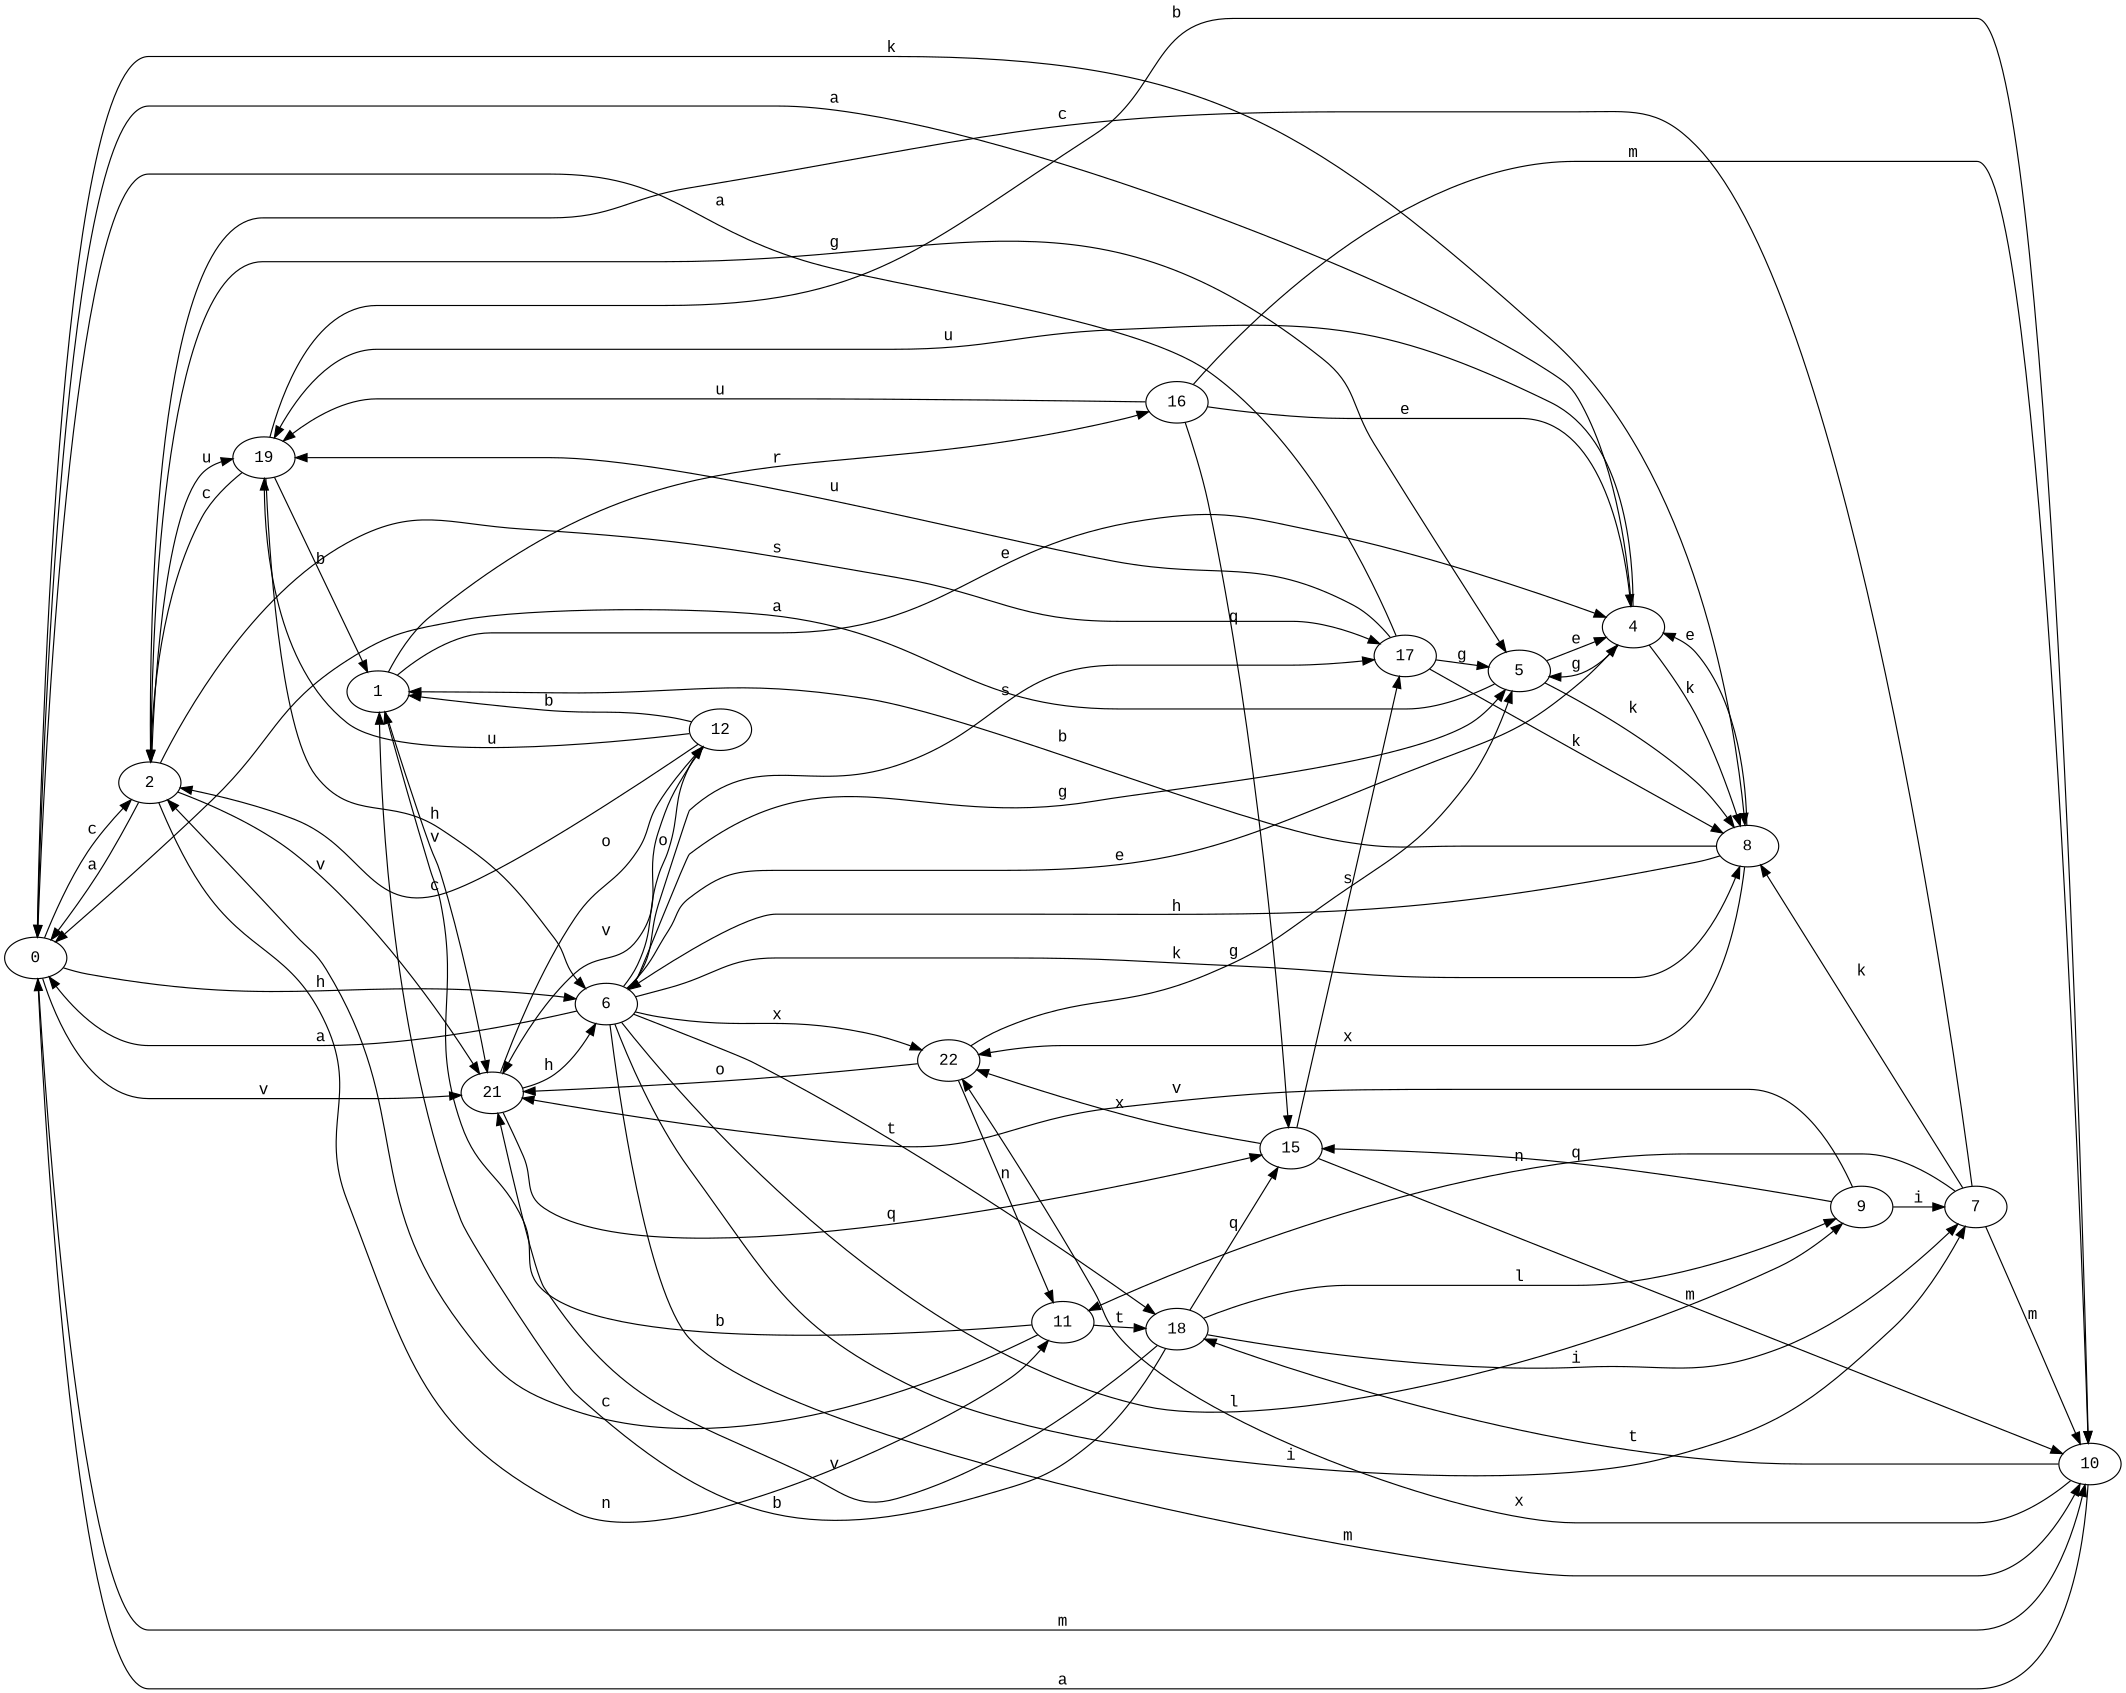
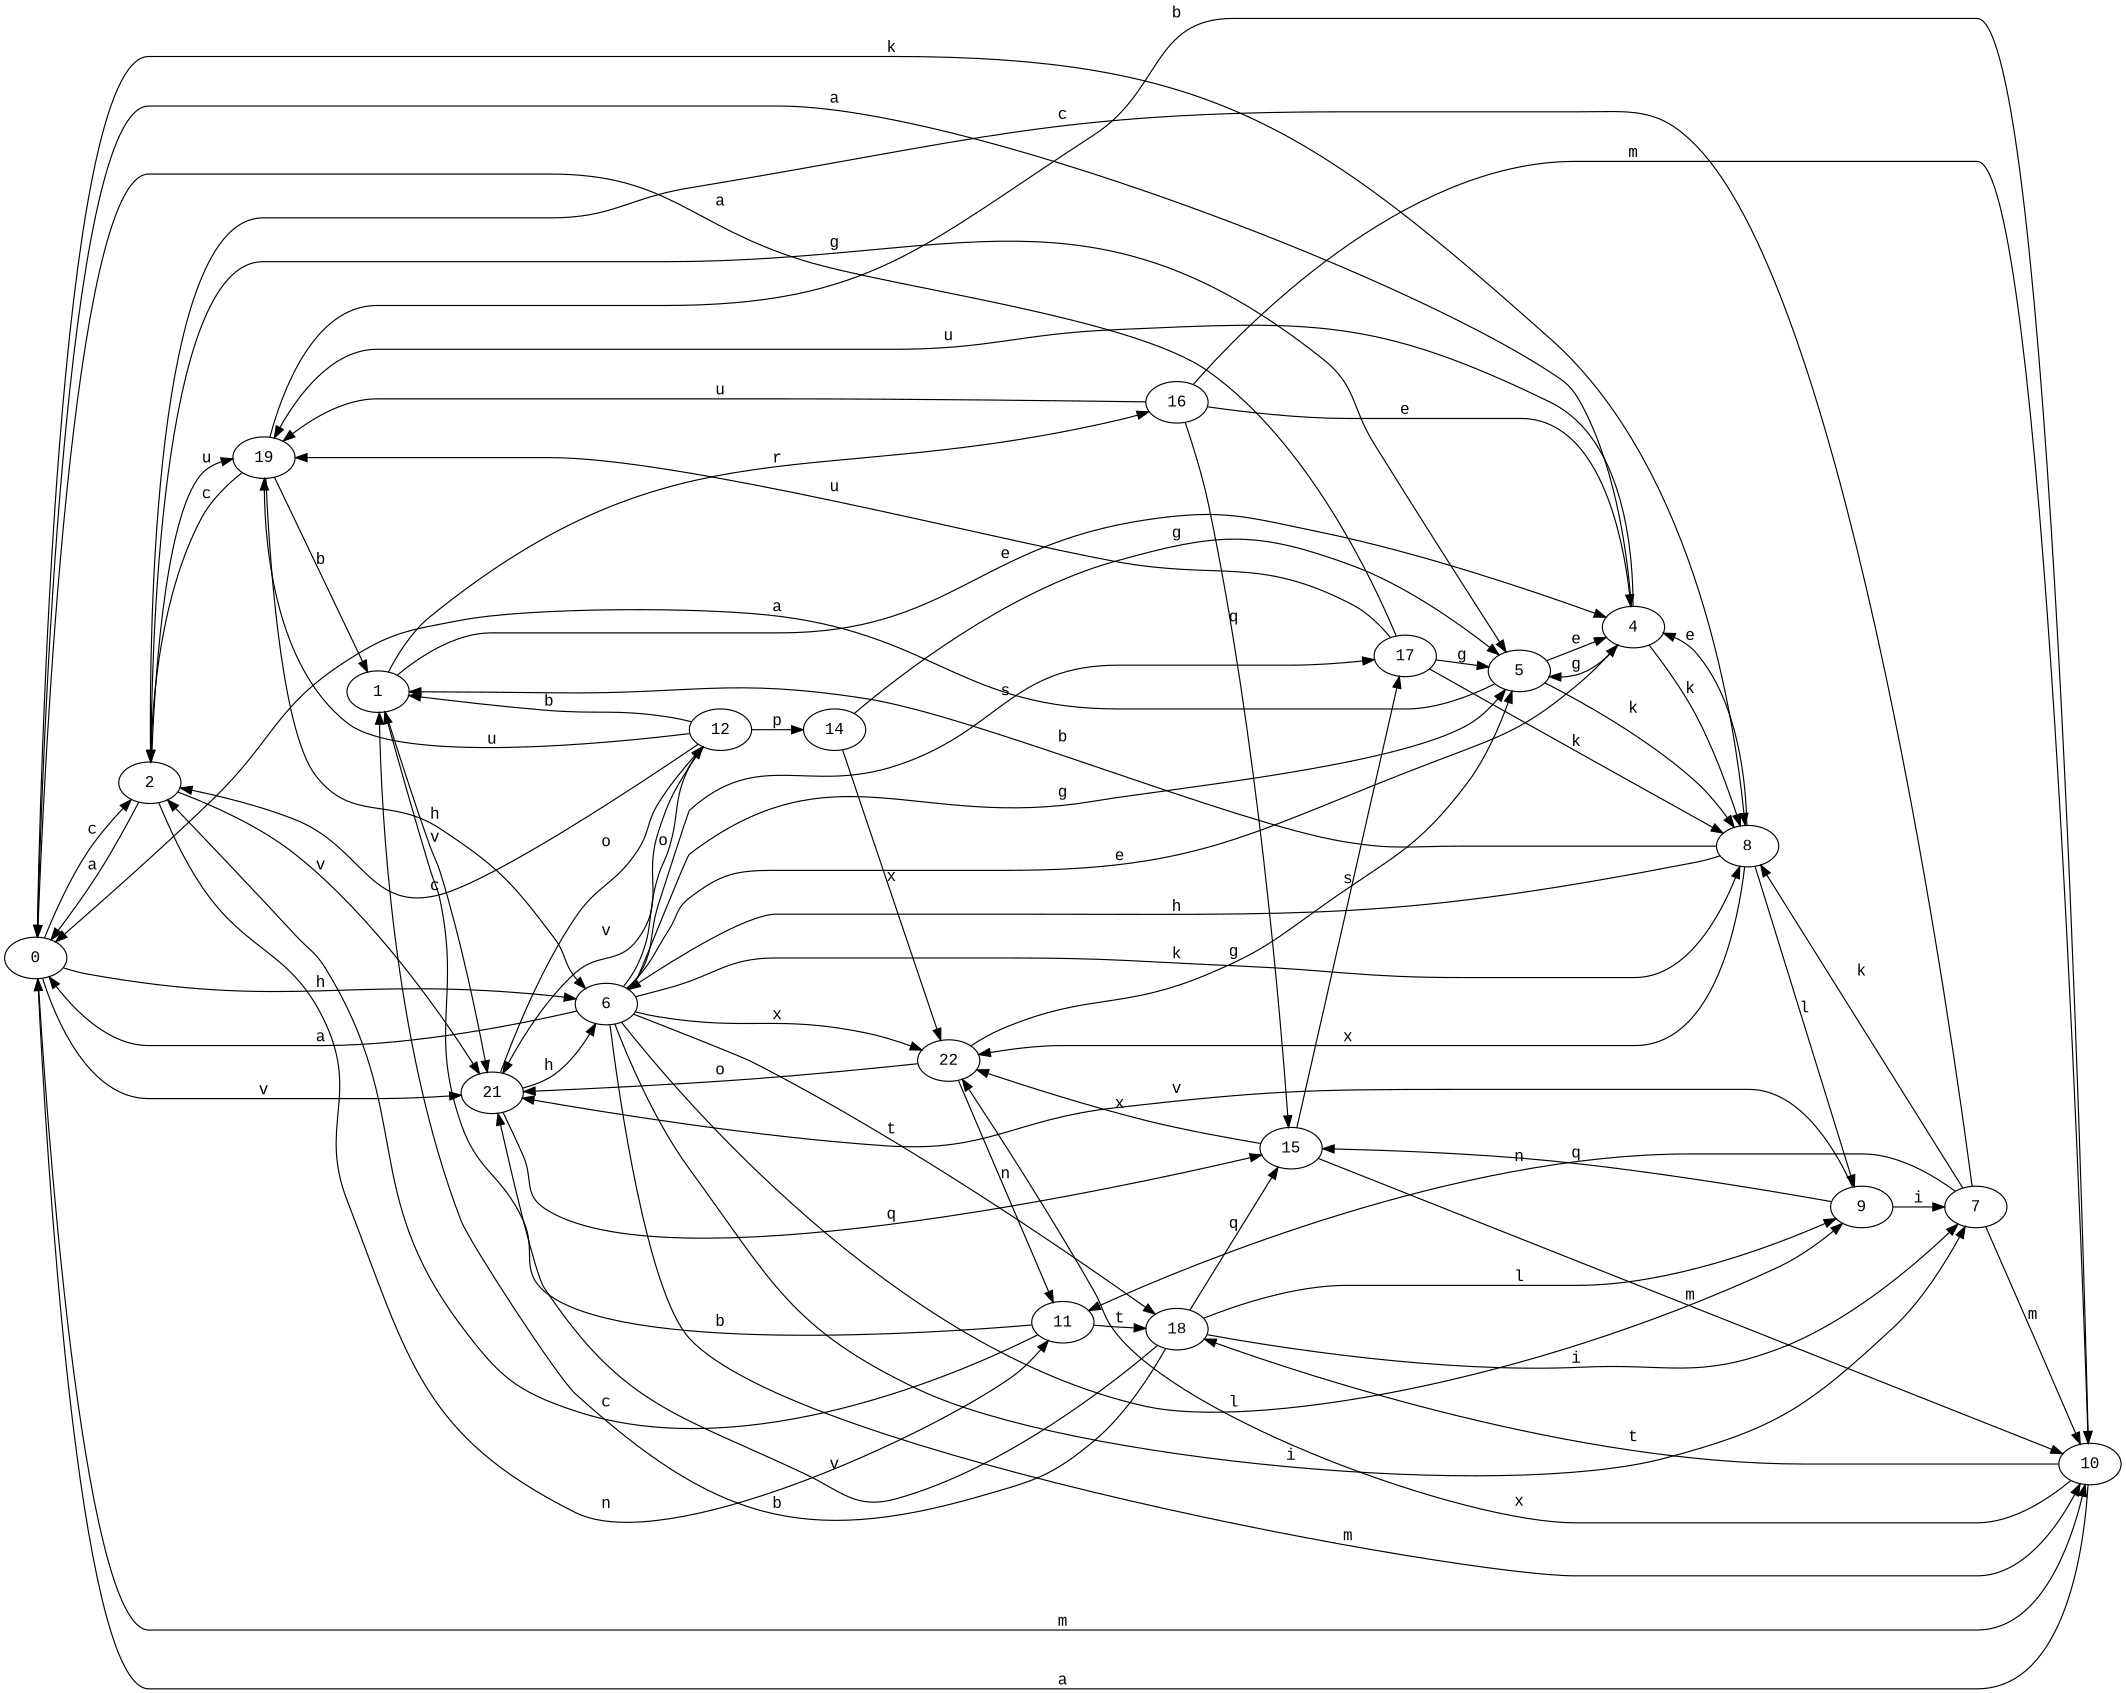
(714, 547) -> none
none -> (835, 730)
none -> (1803, 1021)
